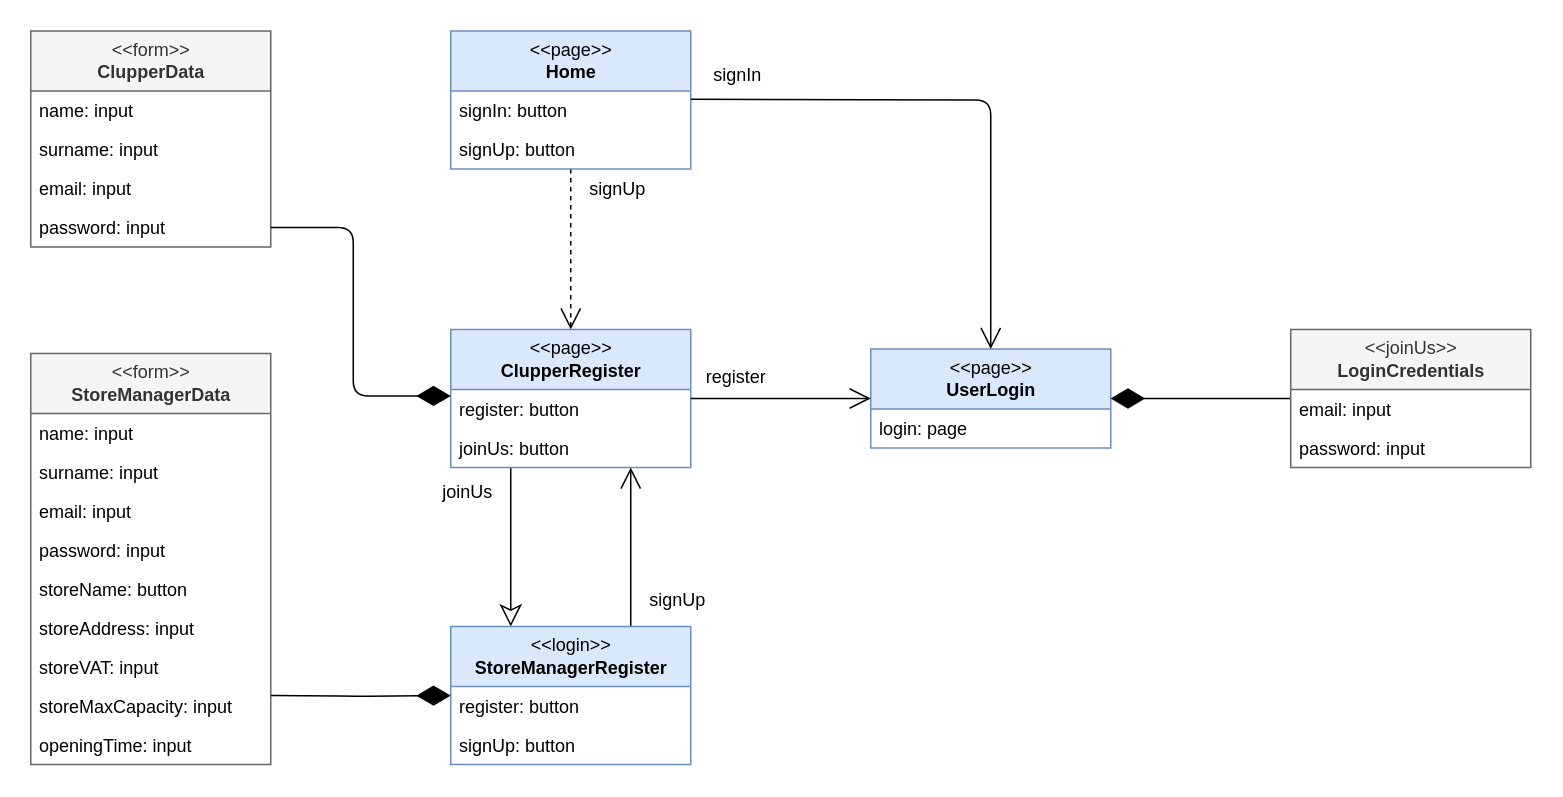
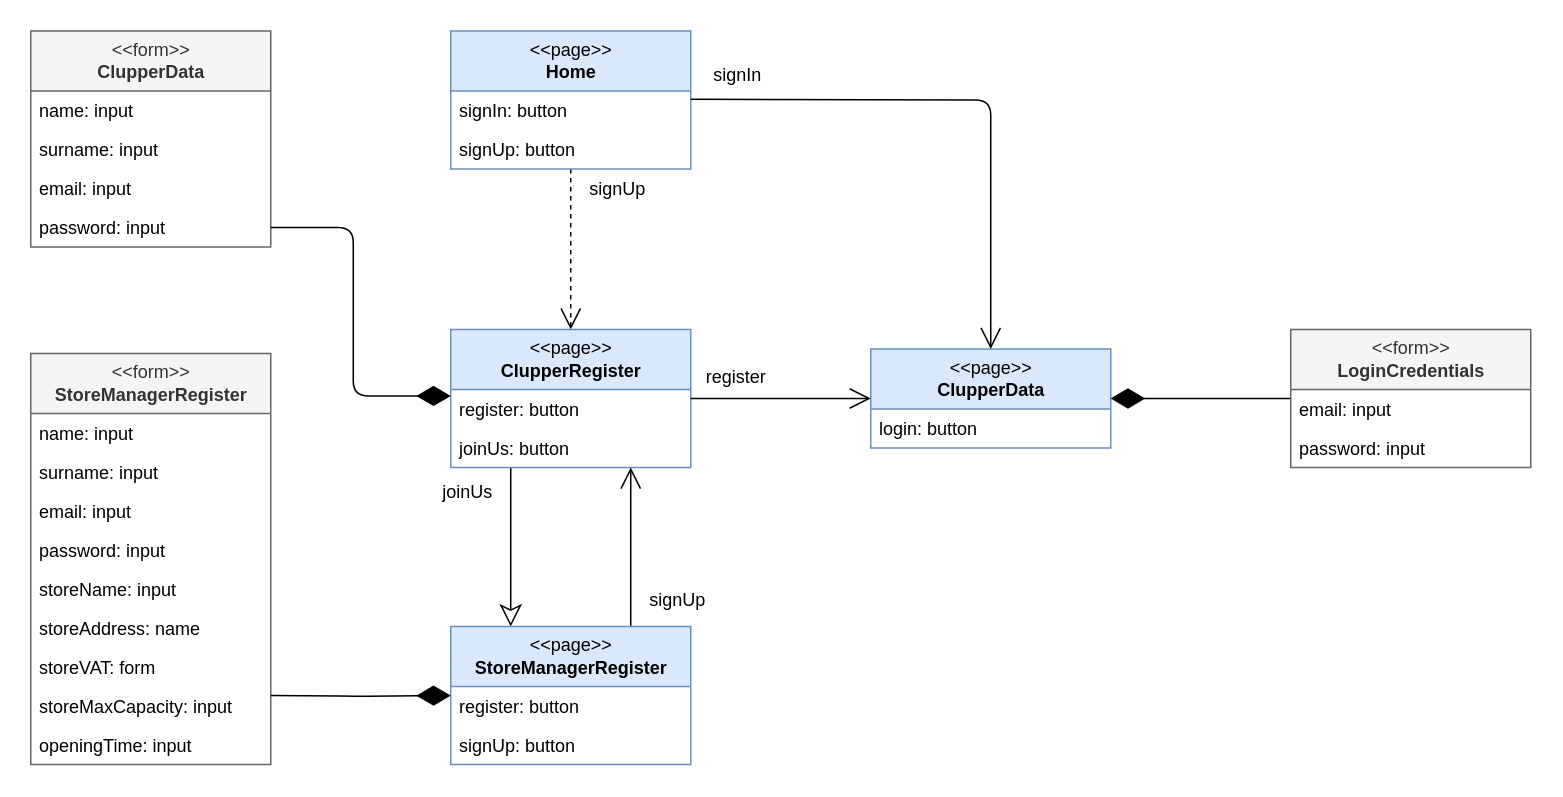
(1412, 359) -> (1412, 359)
(992, 379) -> (992, 379)
(152, 383) -> (152, 383)
(925, 429) -> (935, 429)
(120, 590) -> (113, 590)
(128, 629) -> (125, 629)
(572, 656) -> (572, 656)
(108, 668) -> (105, 668)
